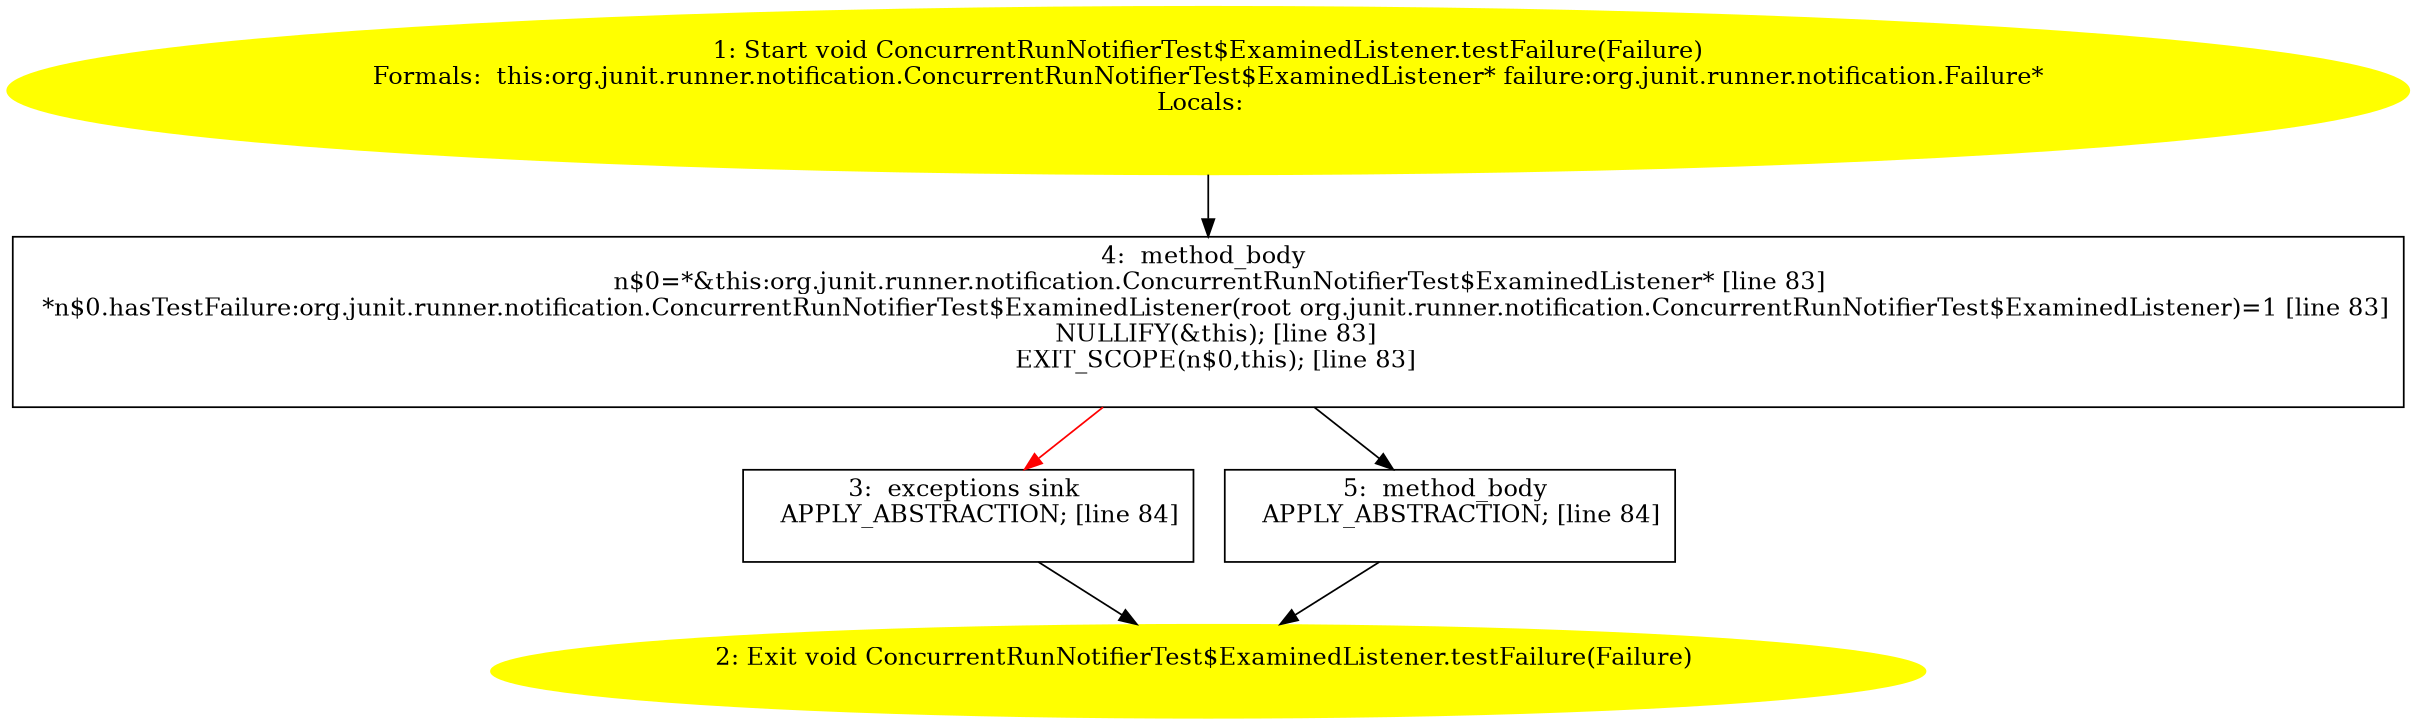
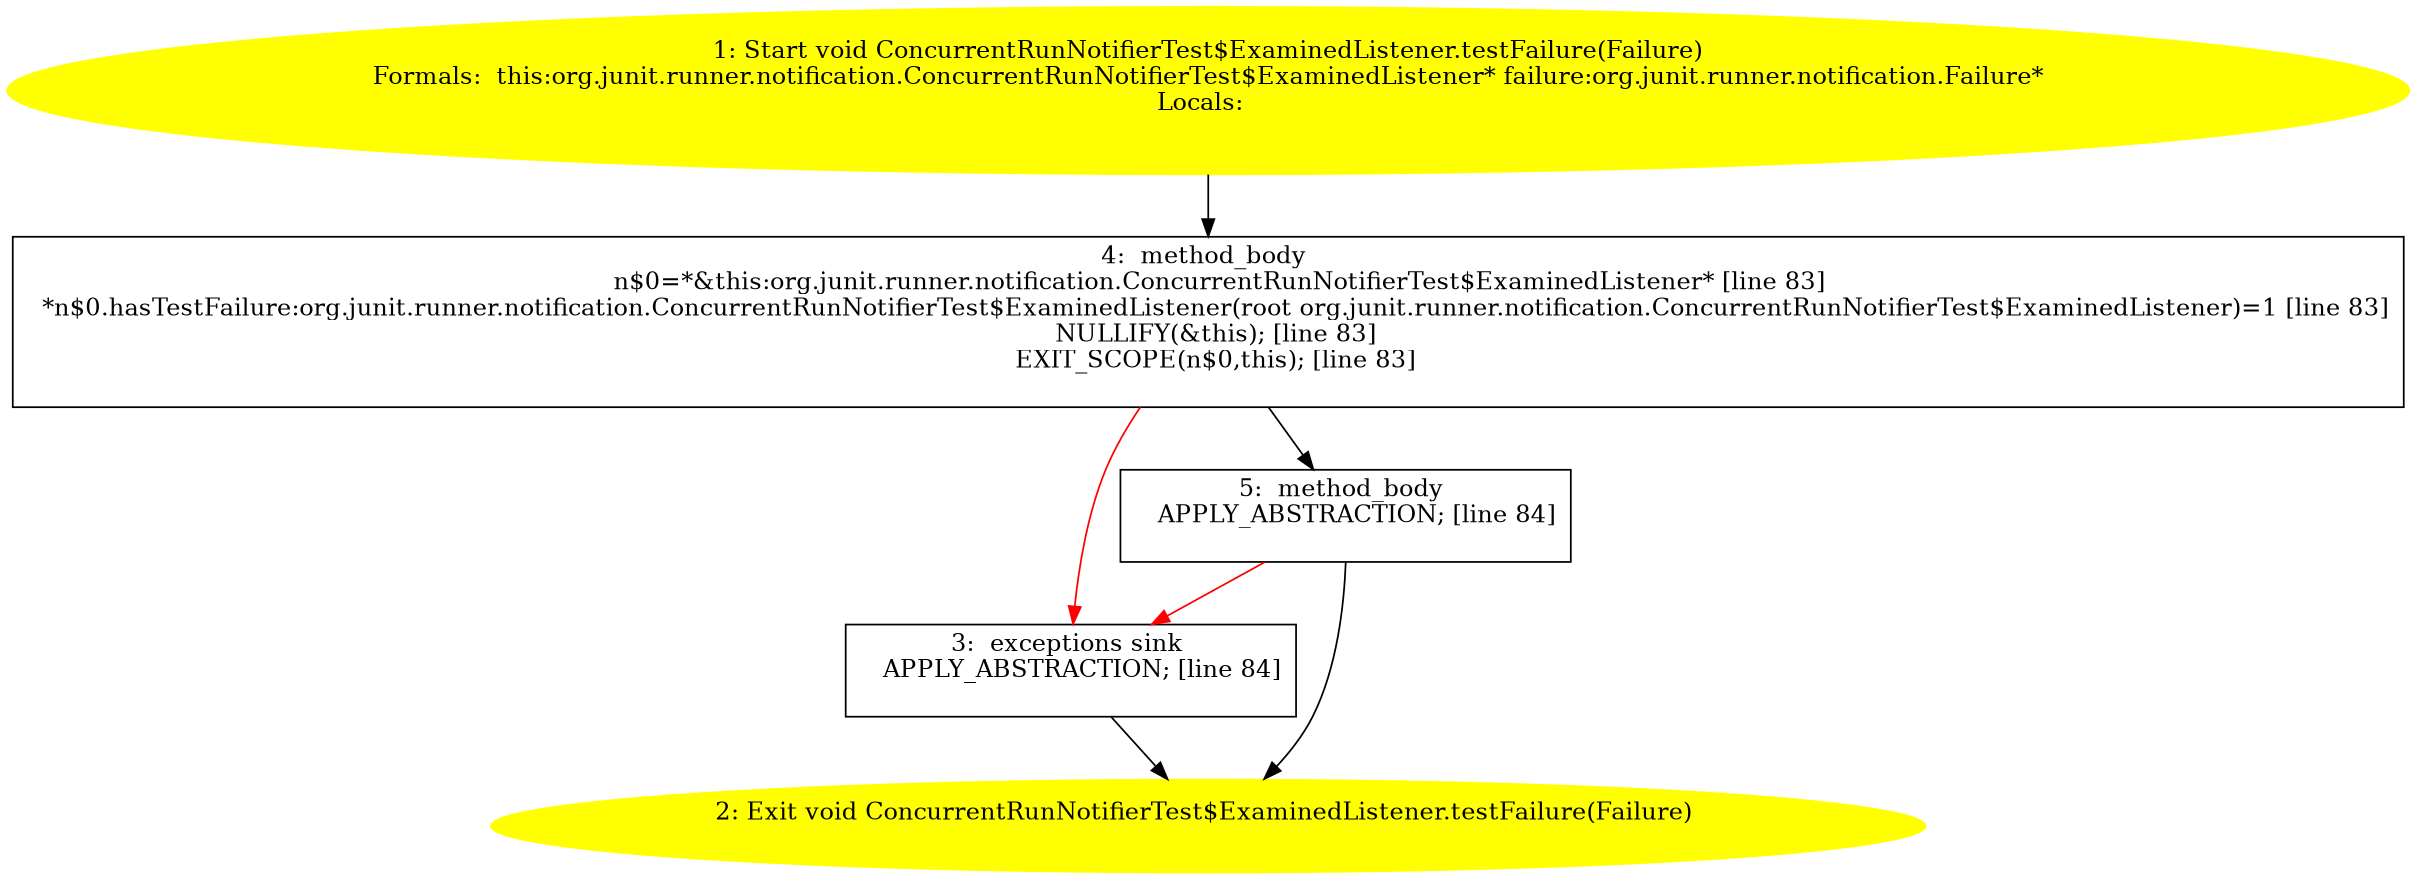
none -> (1216, 589)
